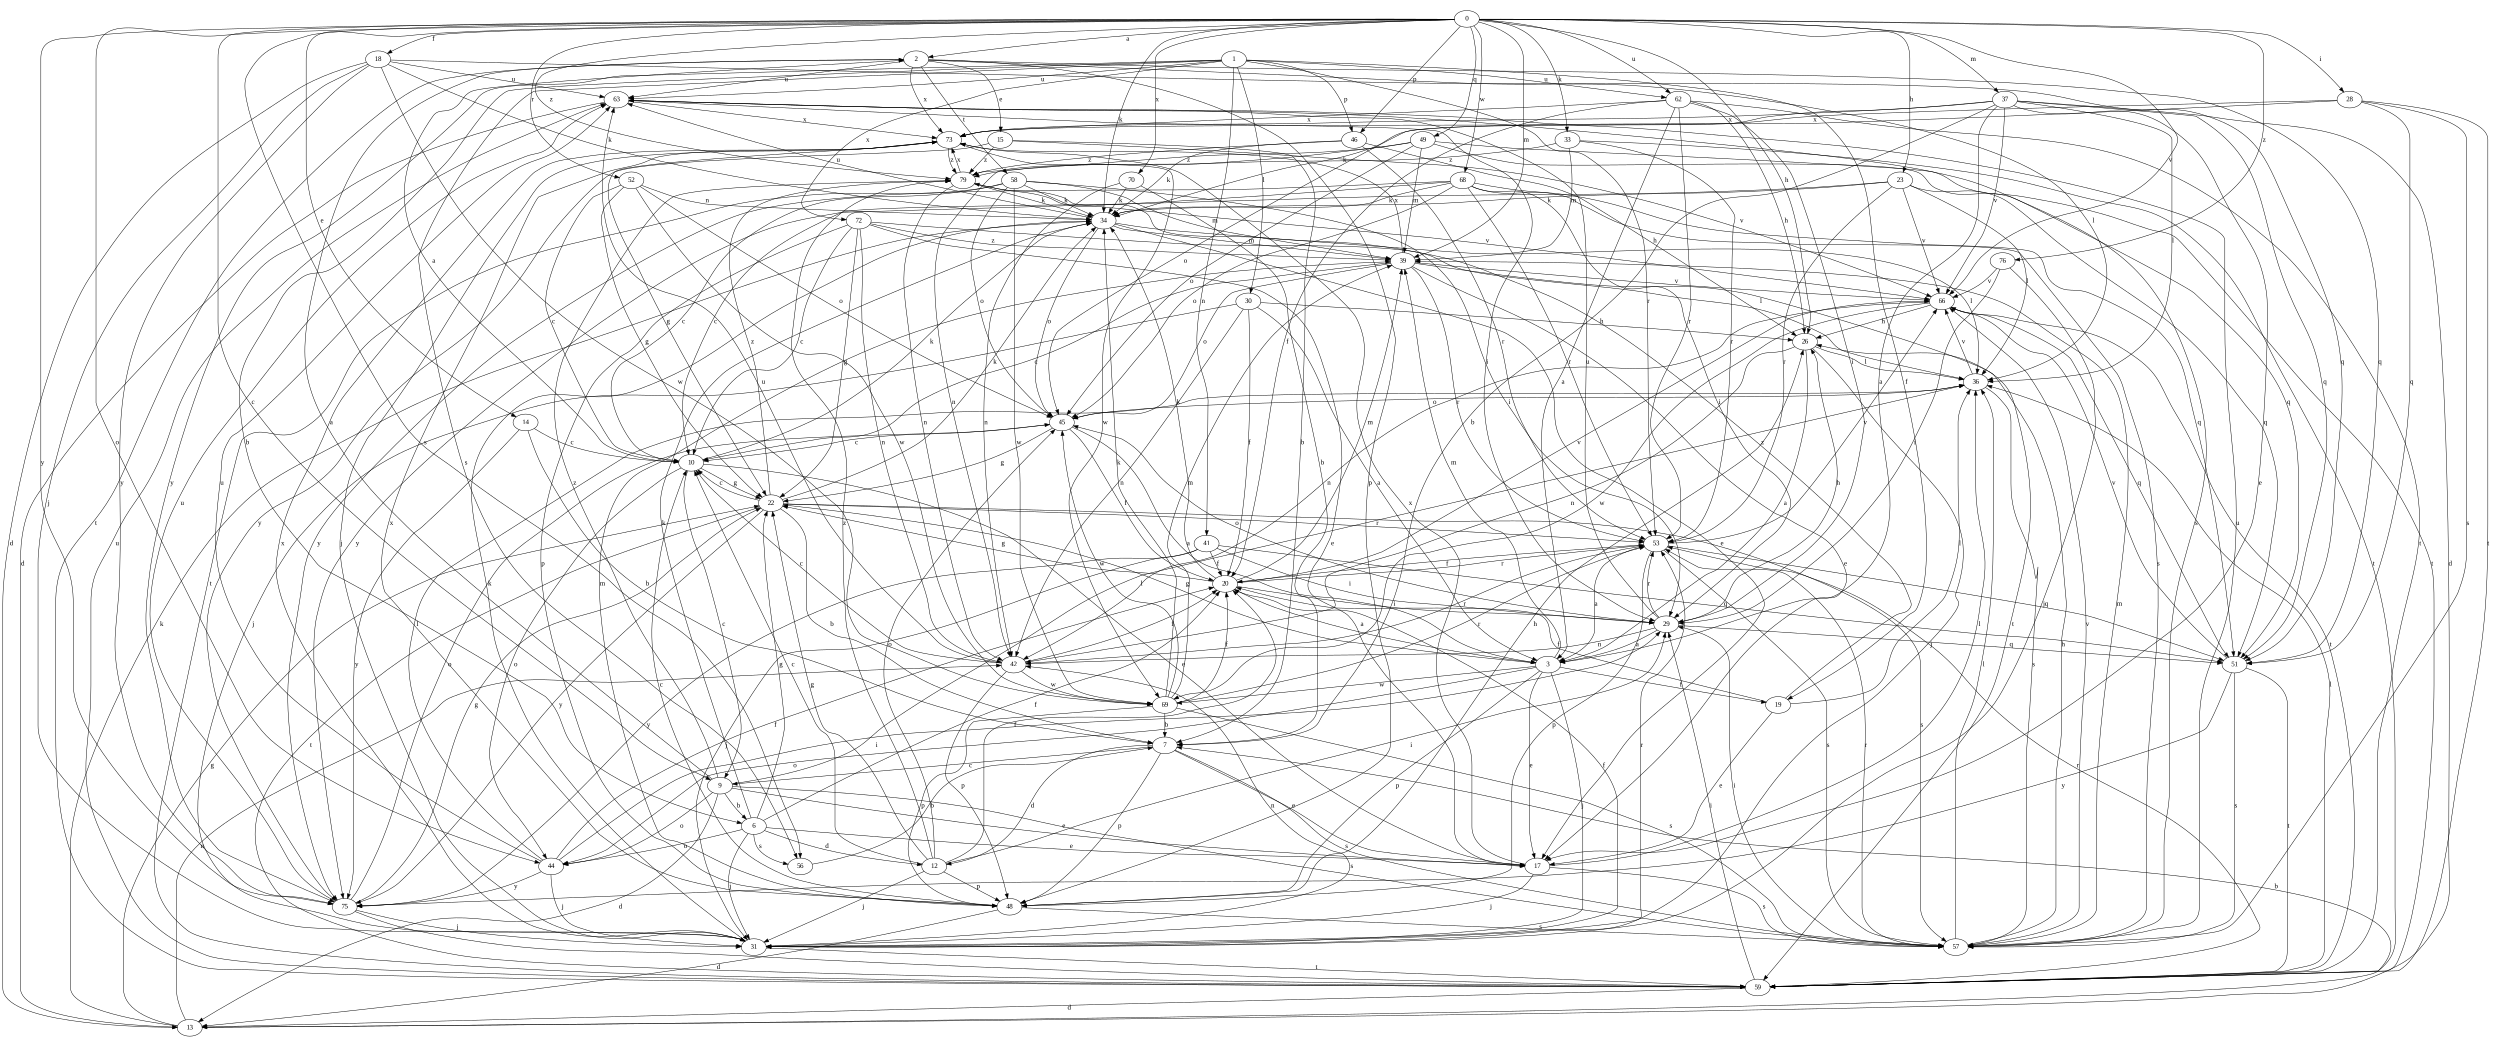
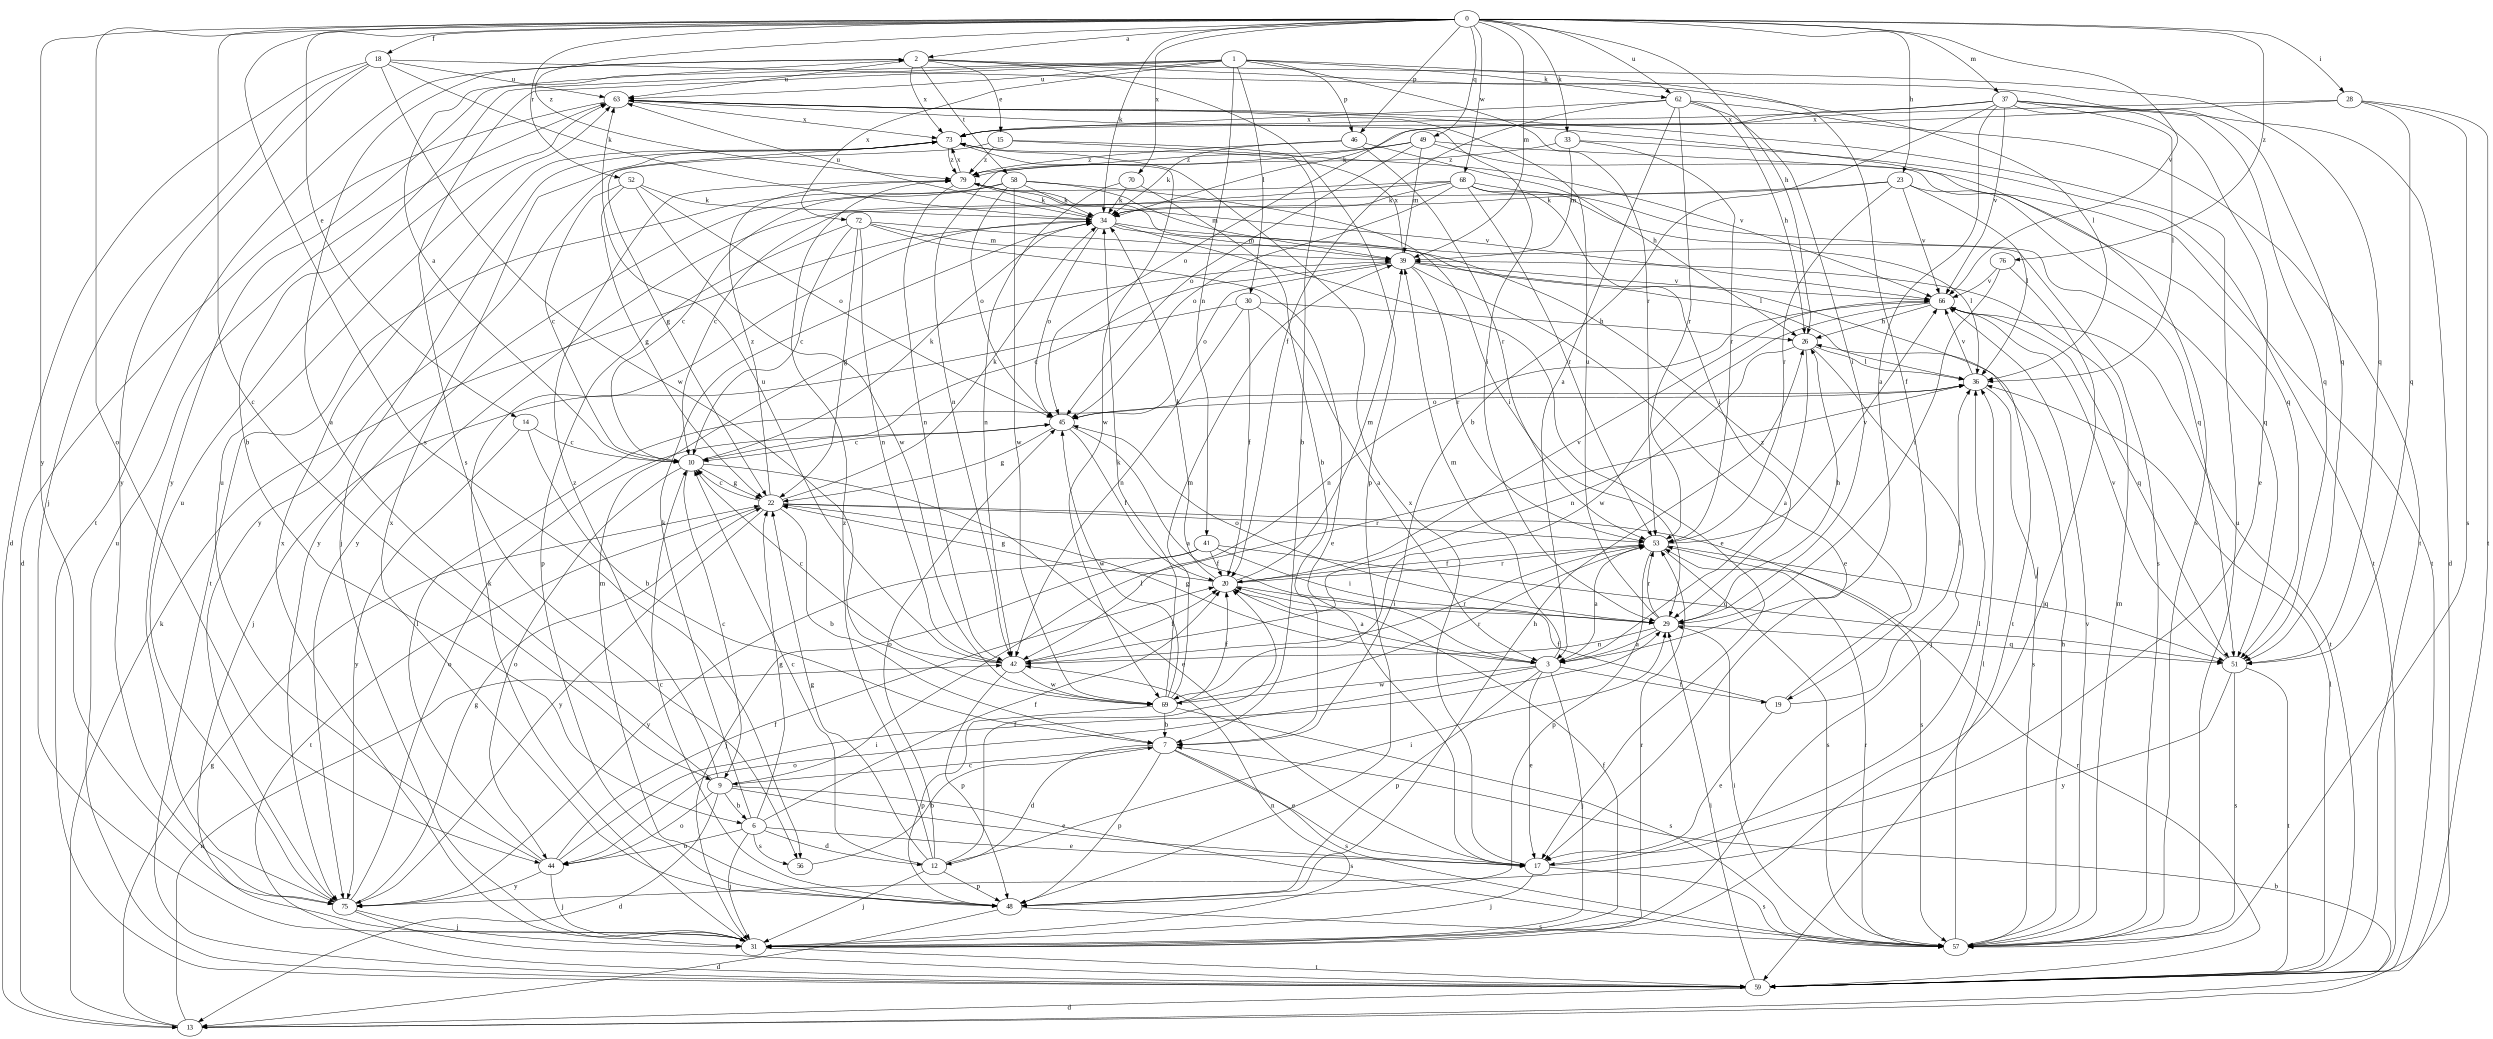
(1546, 79) -> (1546, 79)
(707, 200) -> (707, 200)
(993, 241) -> (993, 241)
